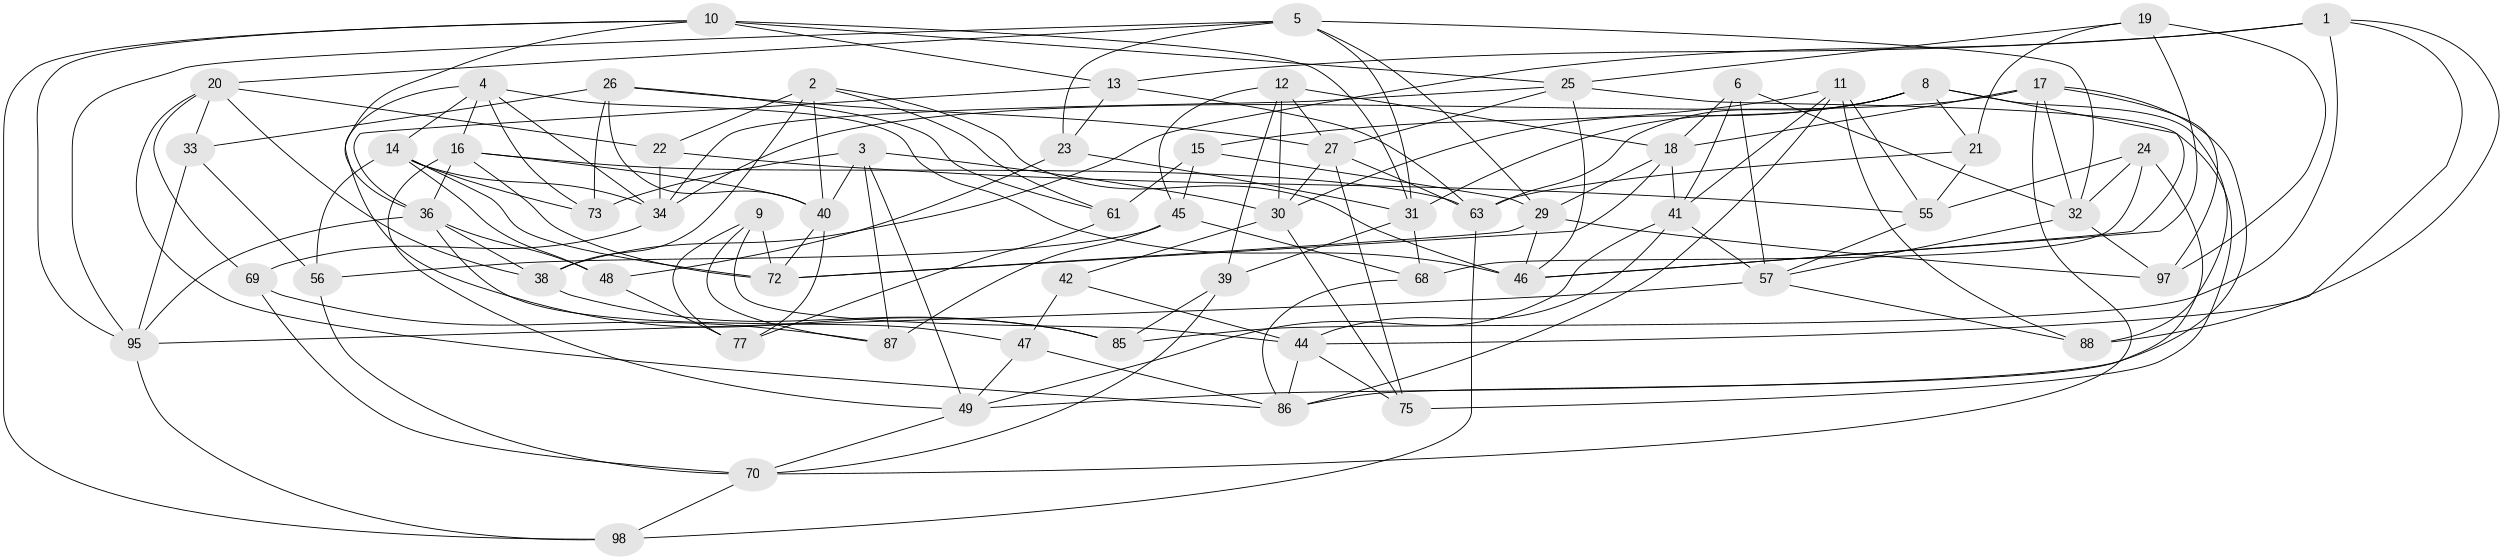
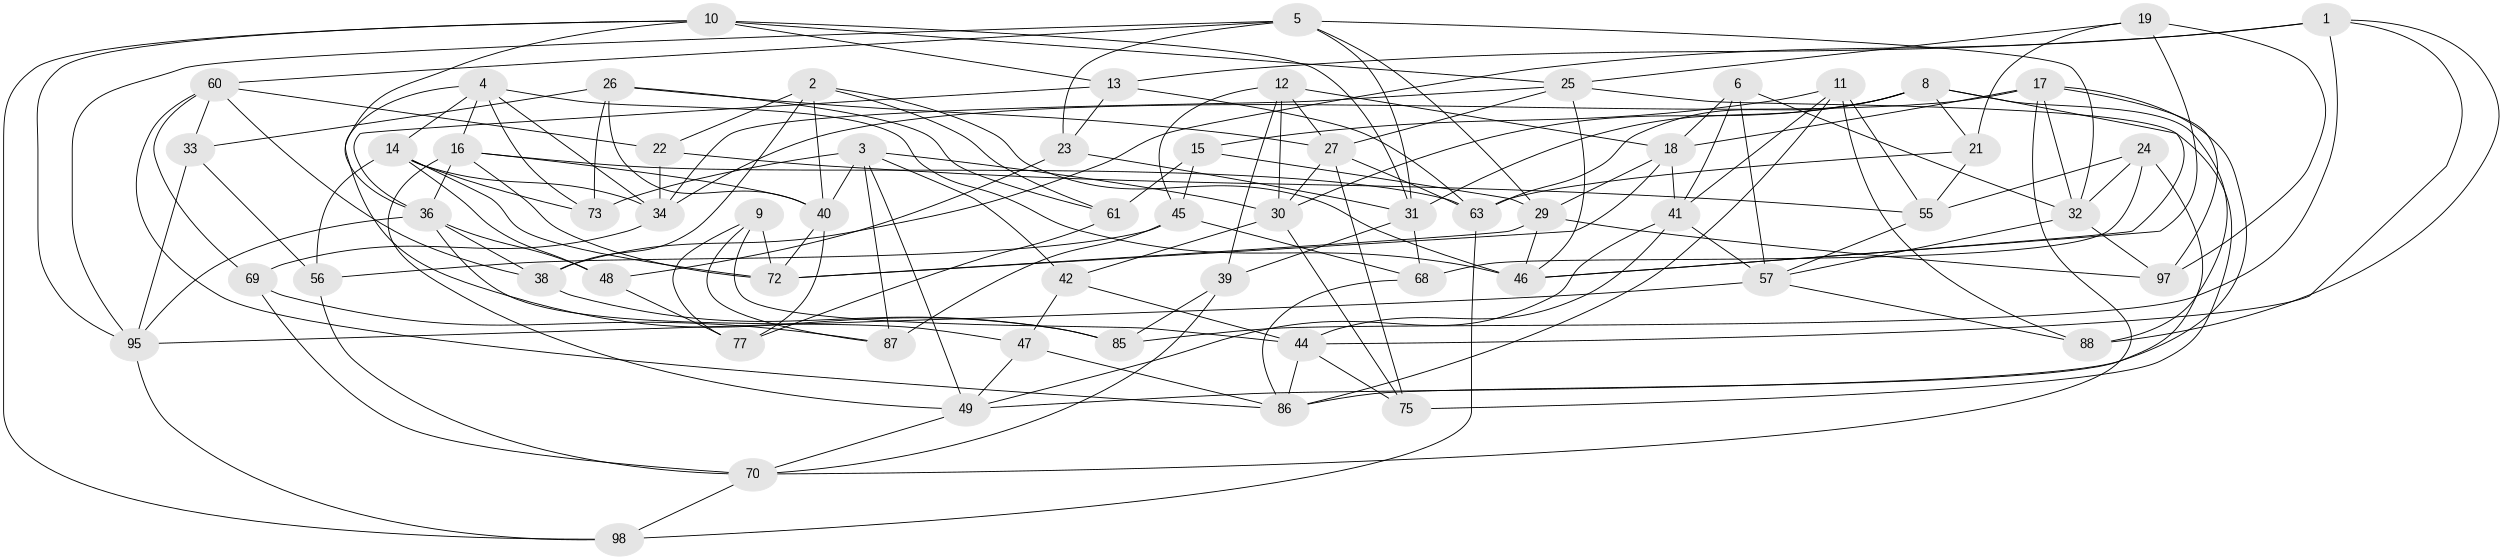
(215, 85) -> (215, 85)
none -> (976, 200)
